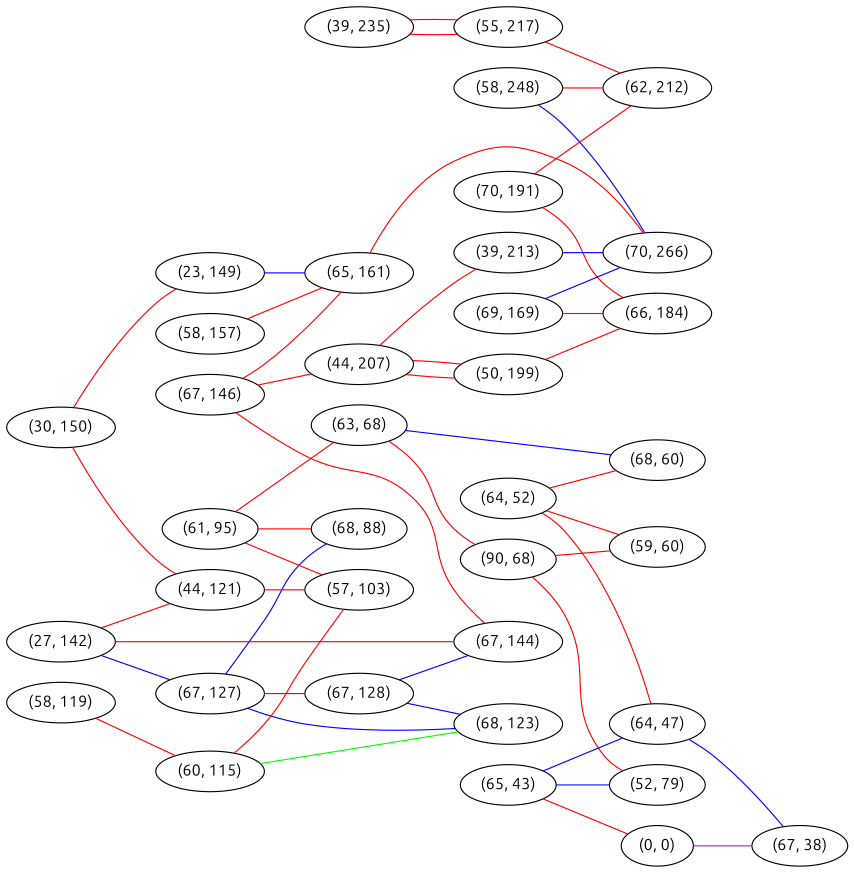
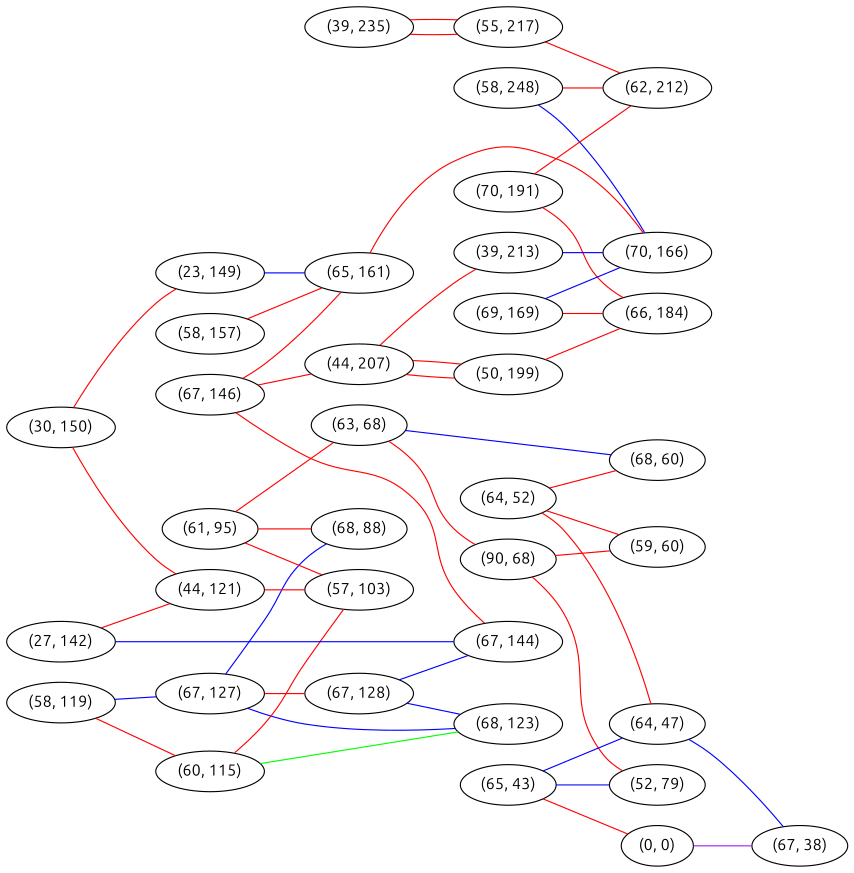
(657, 253) -> (657, 253)
(285, 642) -> (285, 642)
(135, 668) -> (135, 698)
